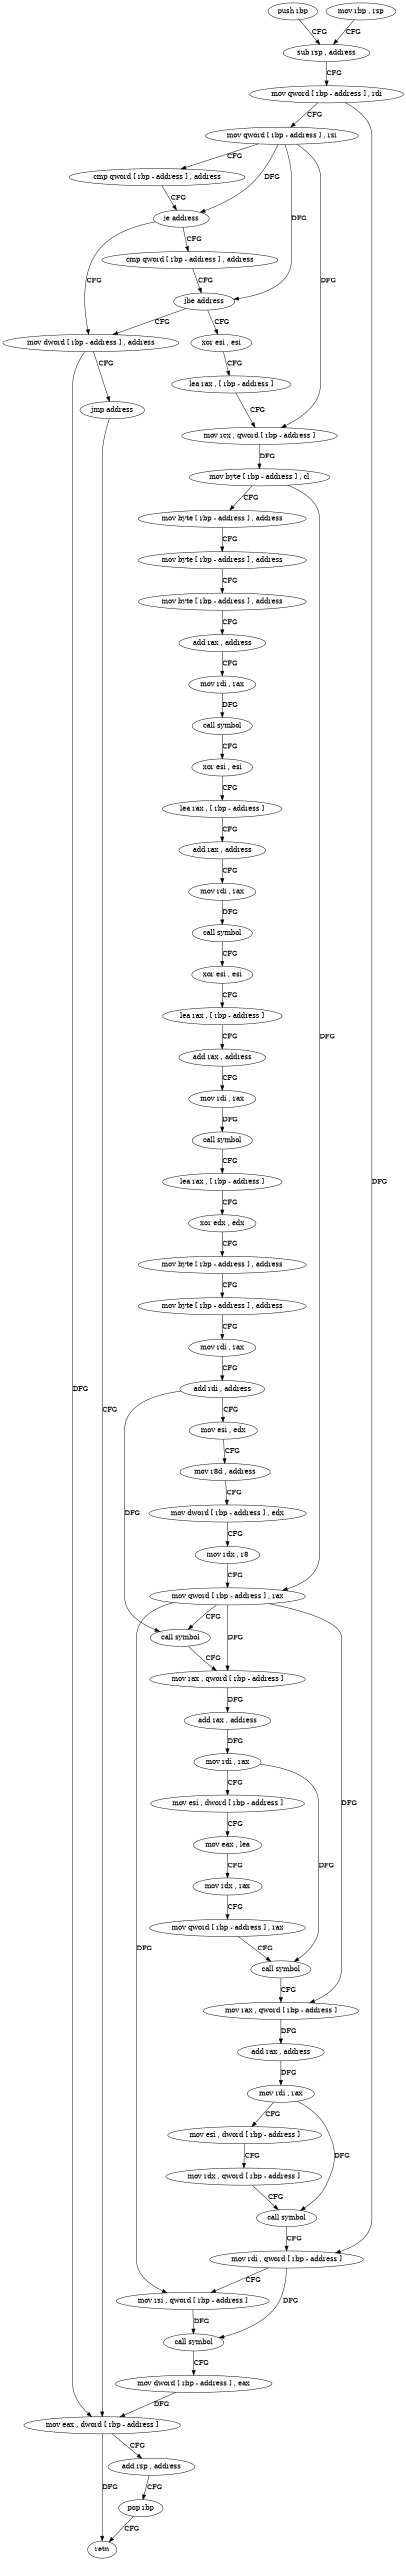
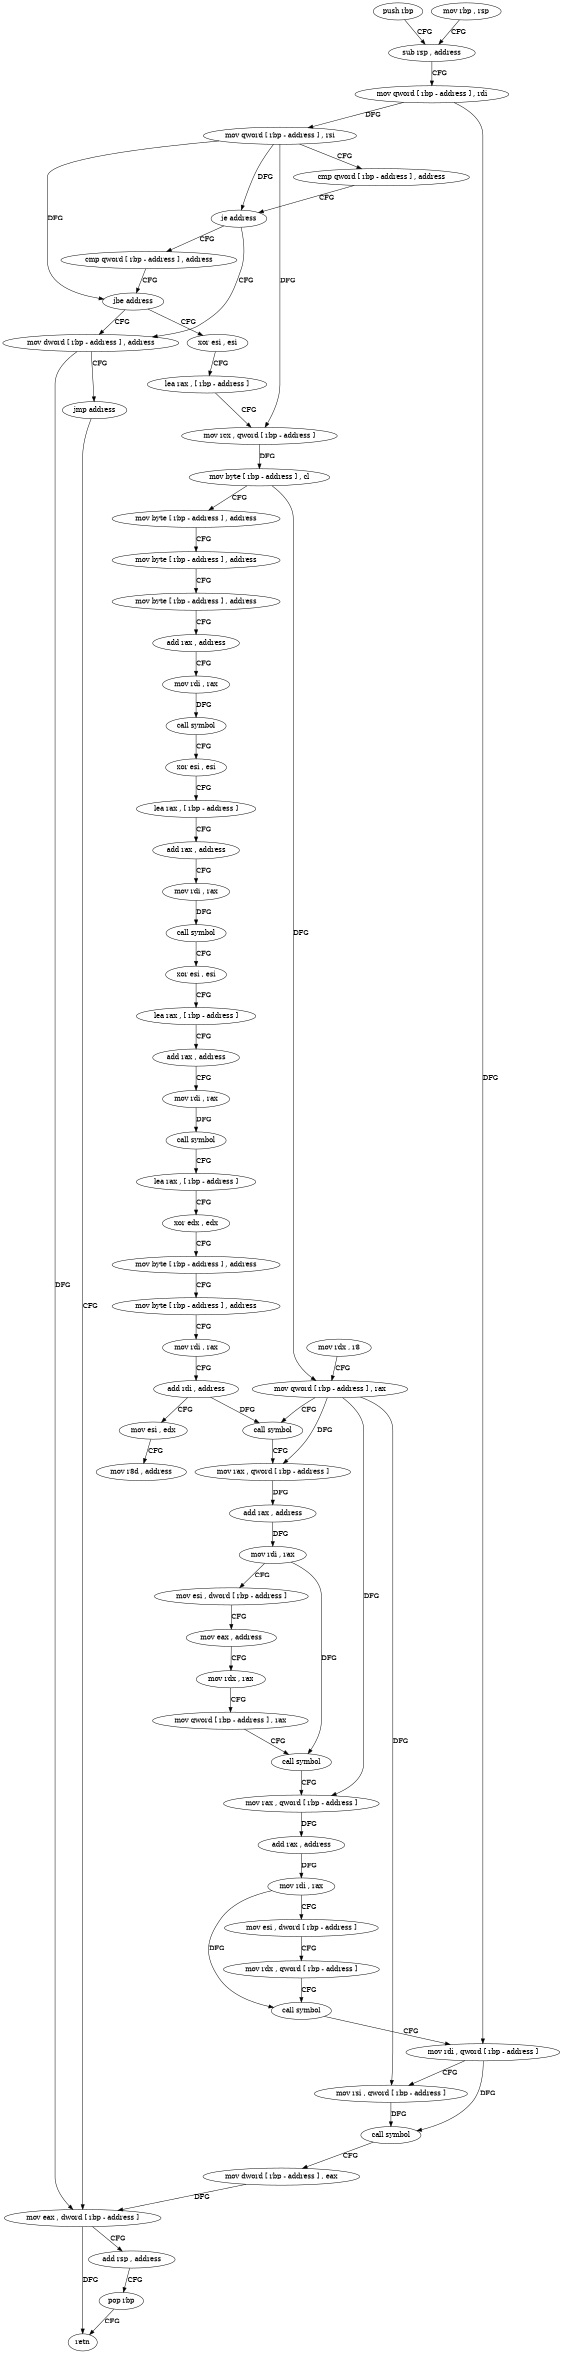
(315, 115) -> (373, 115)
(228, 1513) -> none
(228, 1845) -> (231, 1638)
